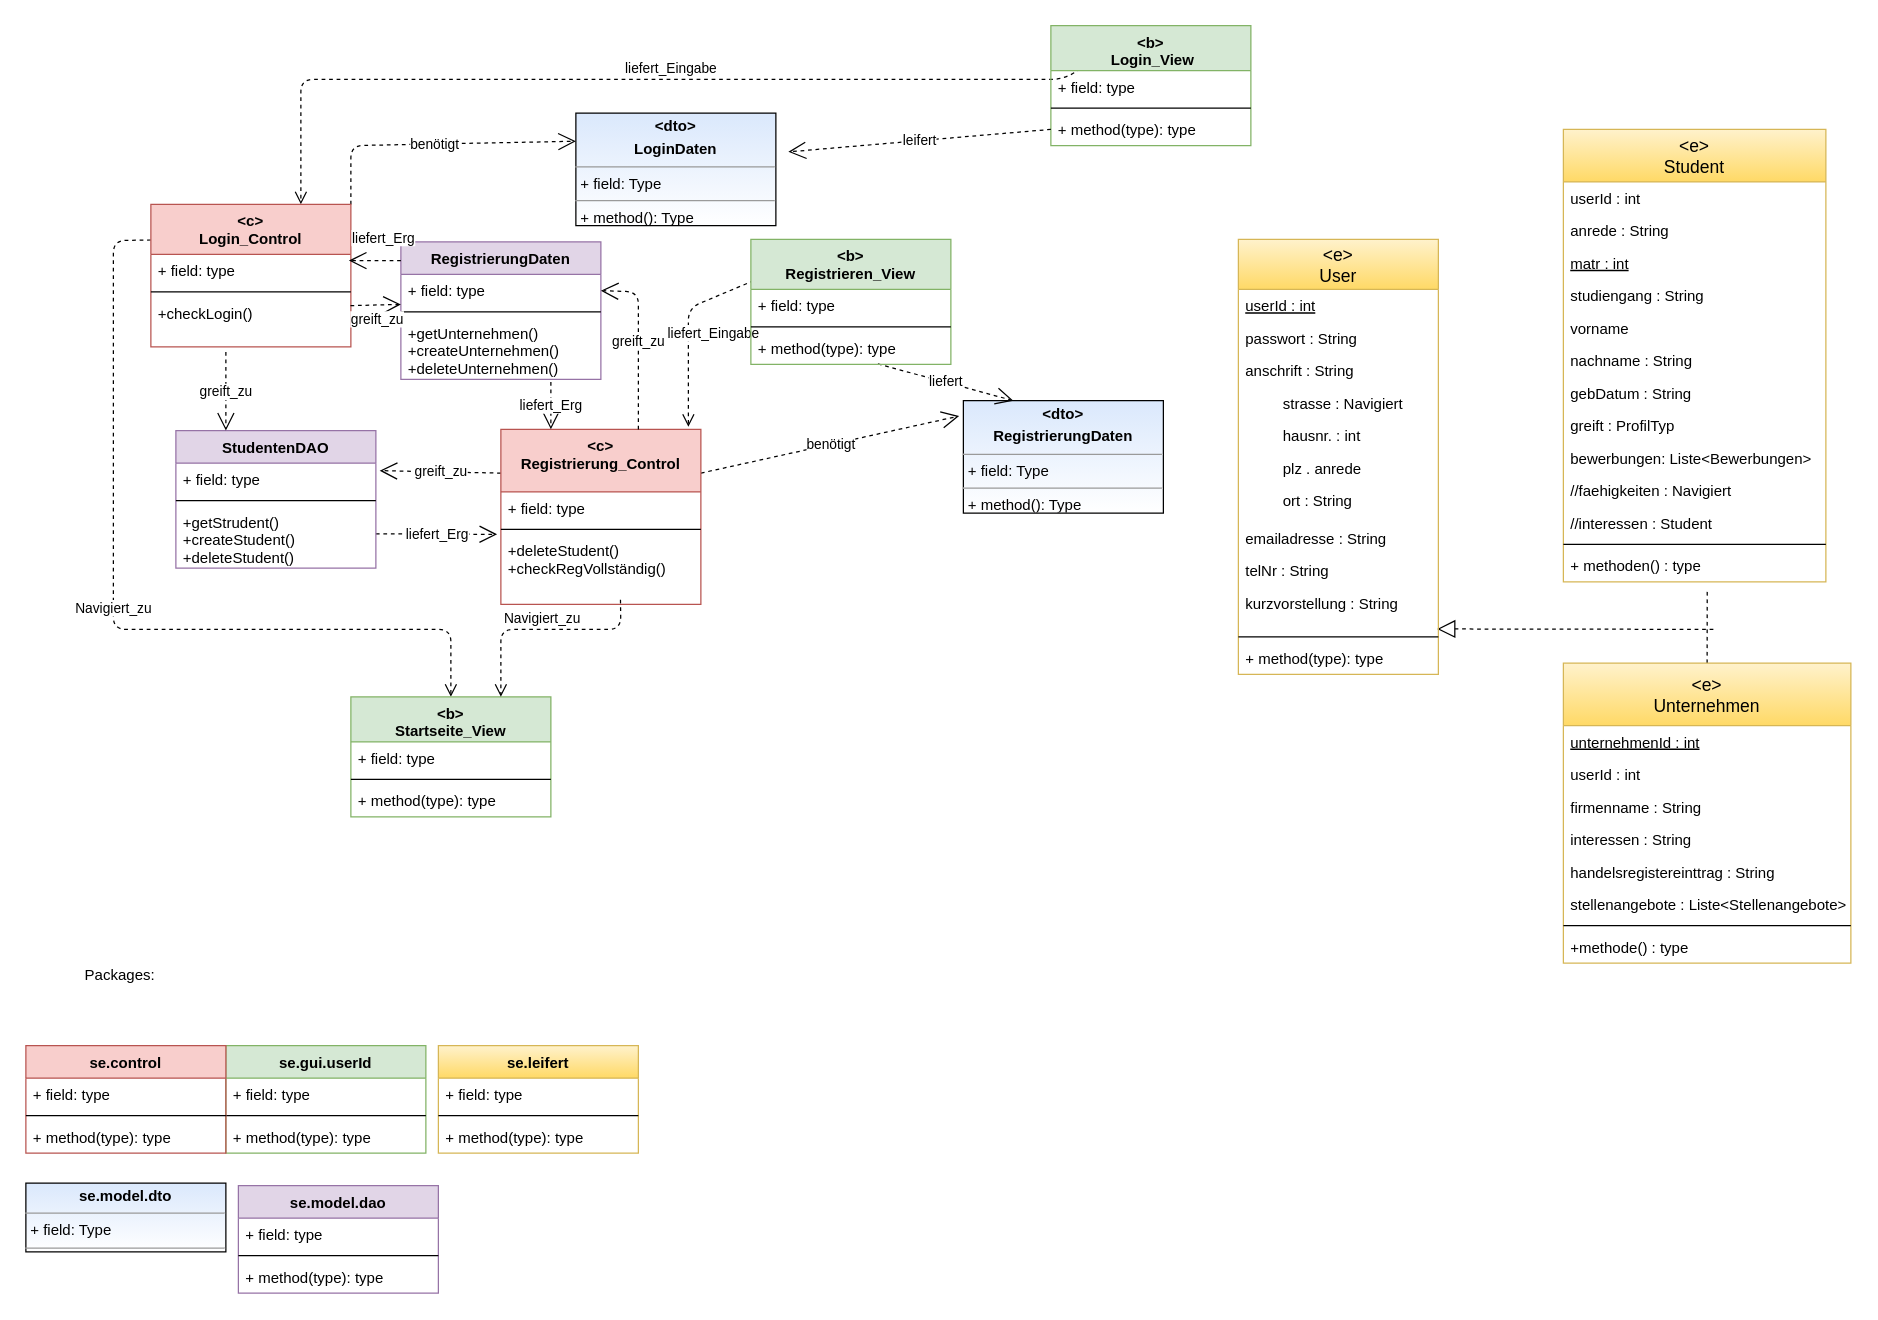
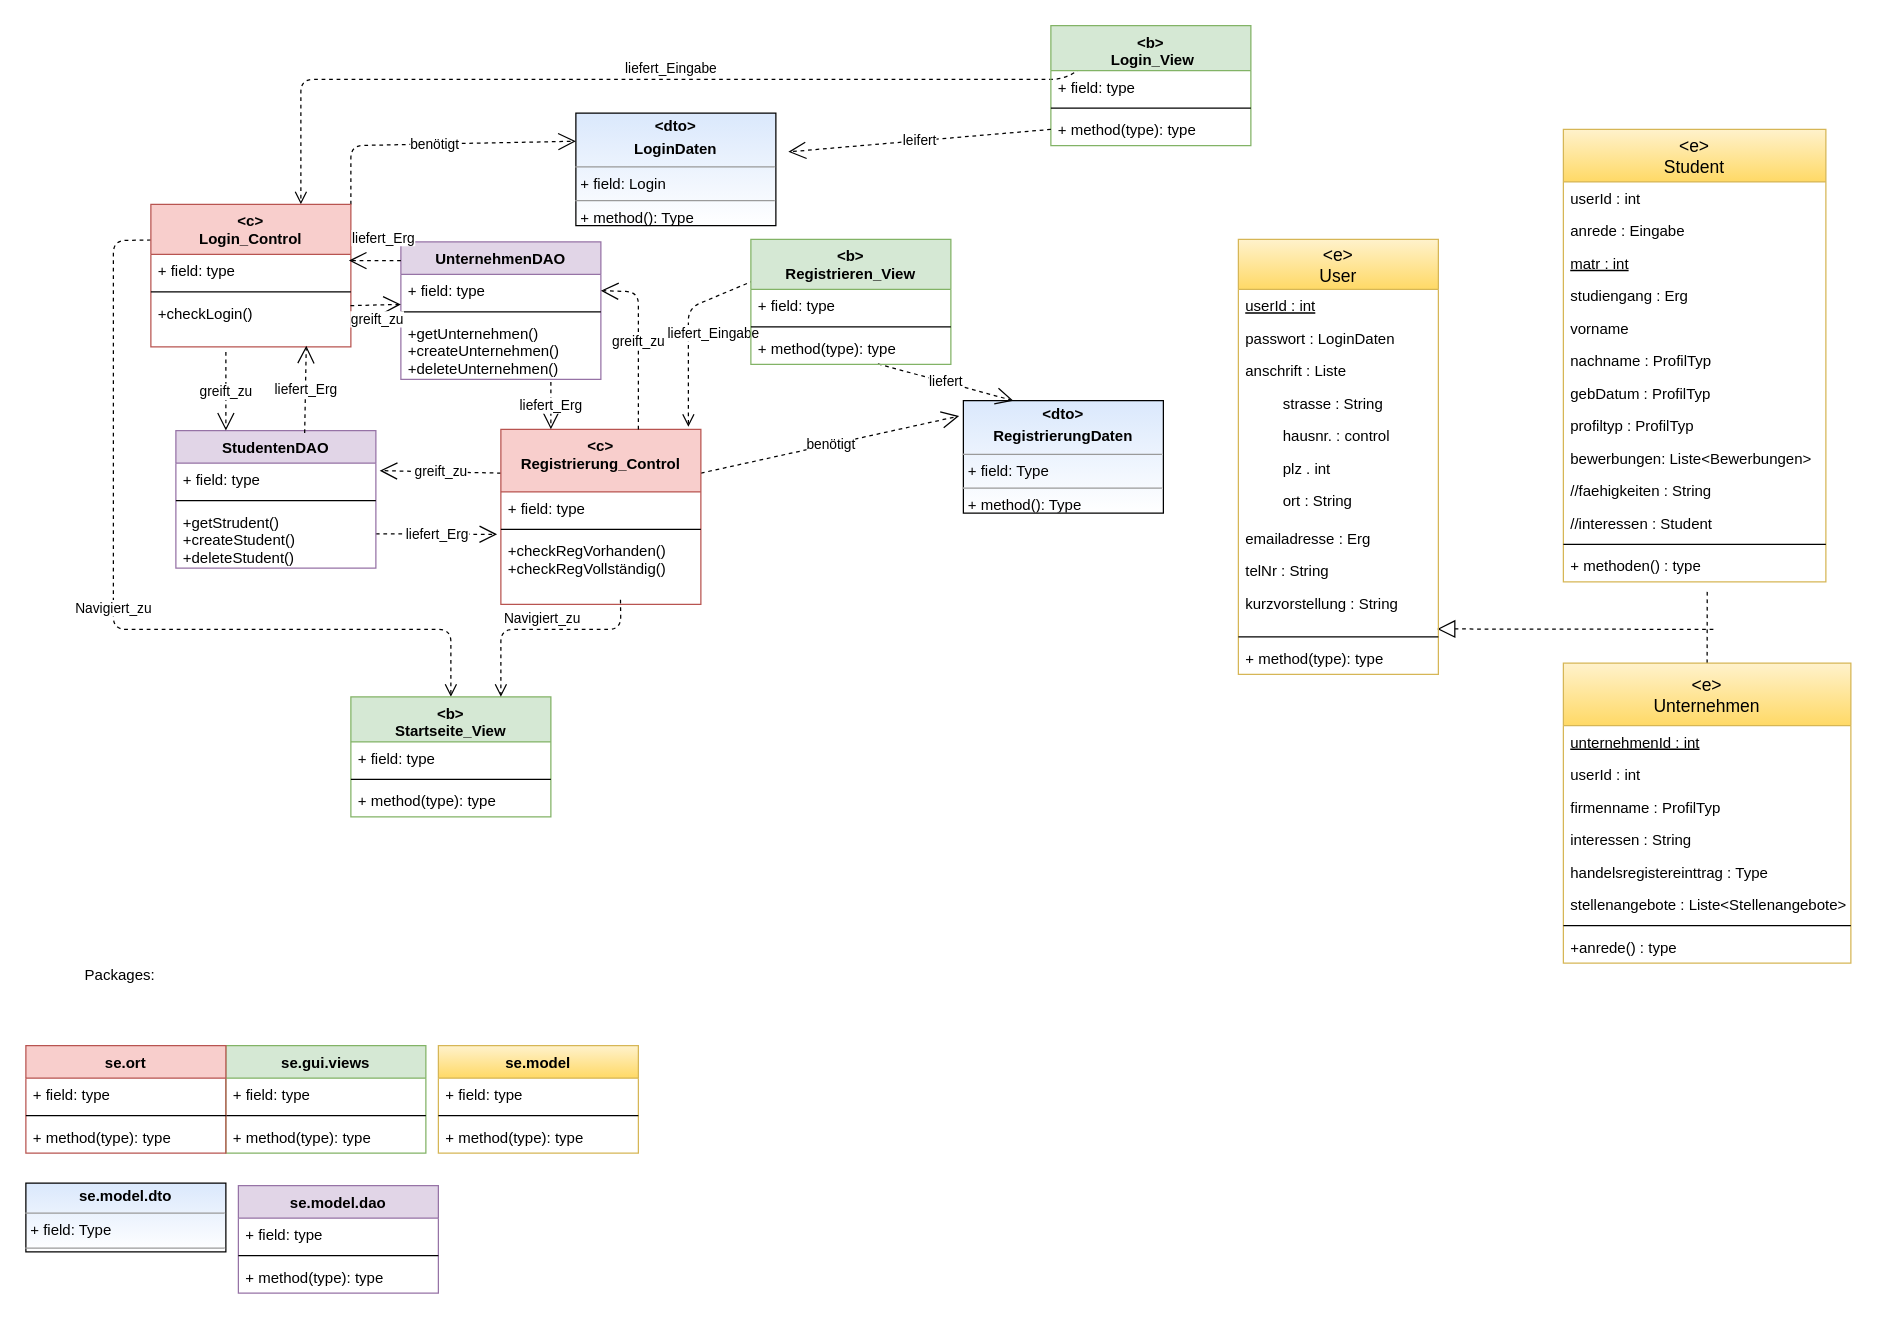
(637, 149) -> (637, 149)
(1625, 231) -> (1629, 231)
(500, 259) -> (500, 259)
(1644, 296) -> (1634, 296)
(1309, 339) -> (1325, 339)
(1634, 361) -> (1644, 361)
(1311, 371) -> (1307, 371)
none -> (305, 392)
(1634, 394) -> (1644, 394)
(1353, 404) -> (1342, 404)
(1634, 426) -> (1645, 426)
(1327, 436) -> (1344, 436)
(1325, 469) -> (1311, 469)
(1666, 491) -> (1655, 491)
(1322, 539) -> (1311, 539)
(573, 551) -> (592, 551)
(1640, 808) -> (1651, 808)
(1693, 873) -> (1686, 873)
(1636, 948) -> (1631, 948)
(125, 1063) -> (125, 1063)
(325, 1063) -> (325, 1063)
(538, 1063) -> (538, 1063)
